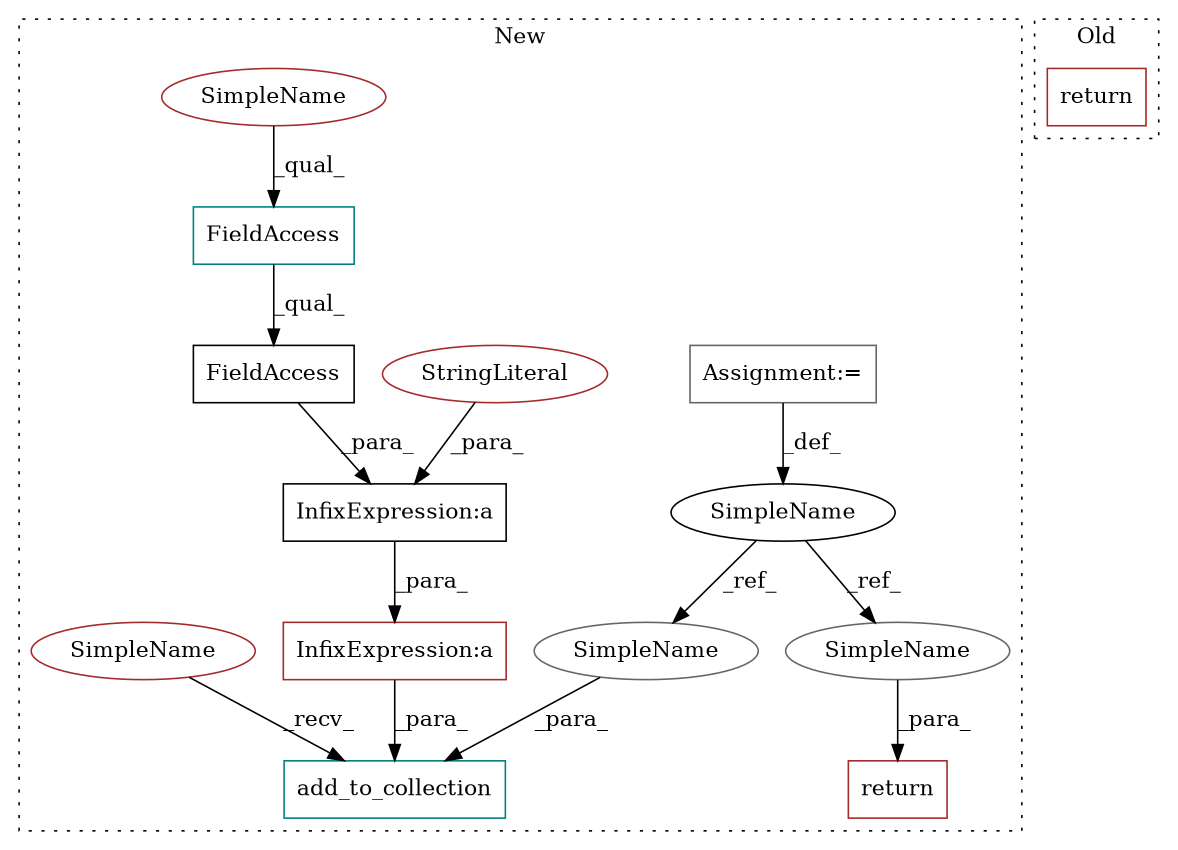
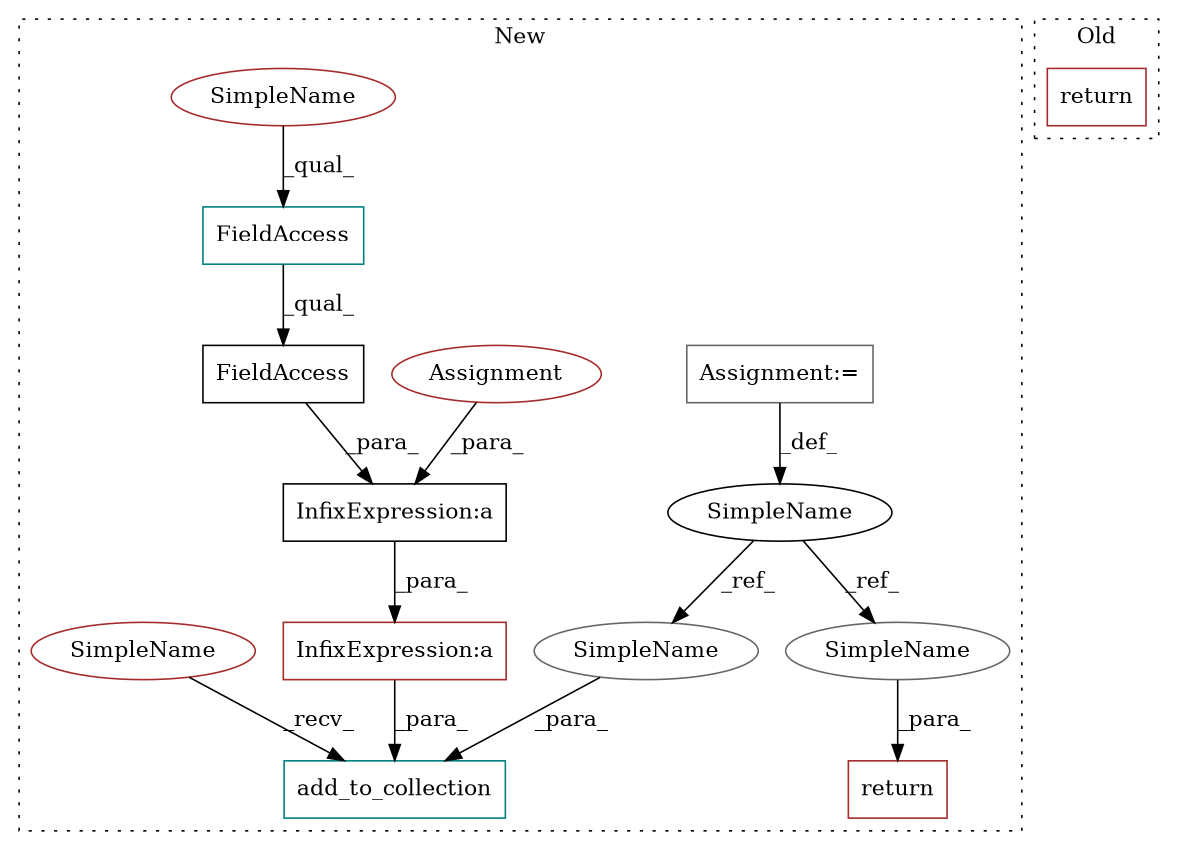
(495, 374) -> (497, 374)
